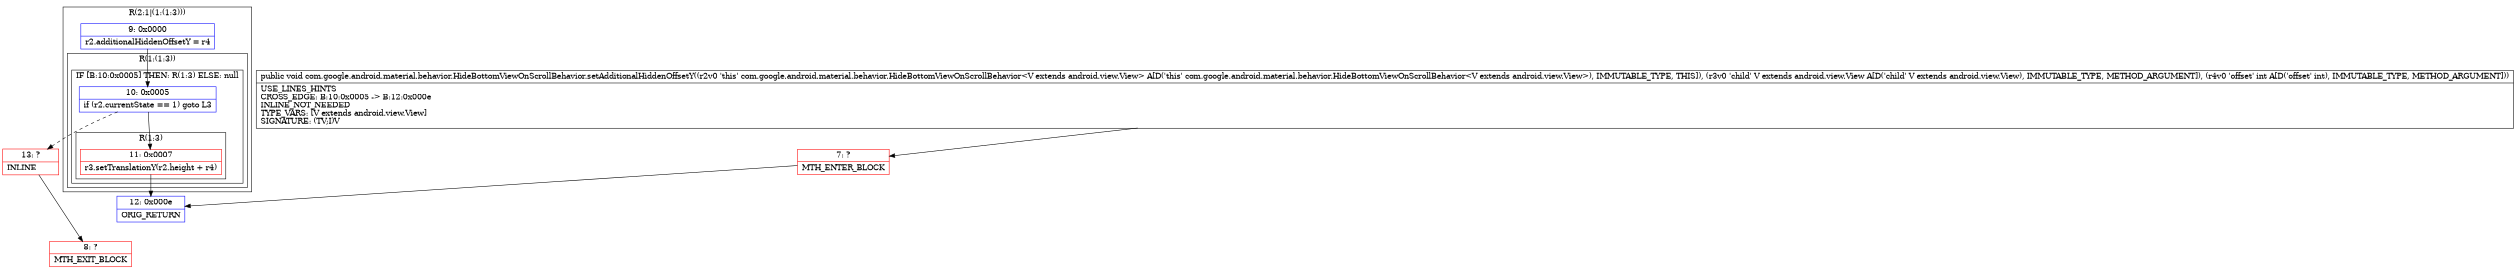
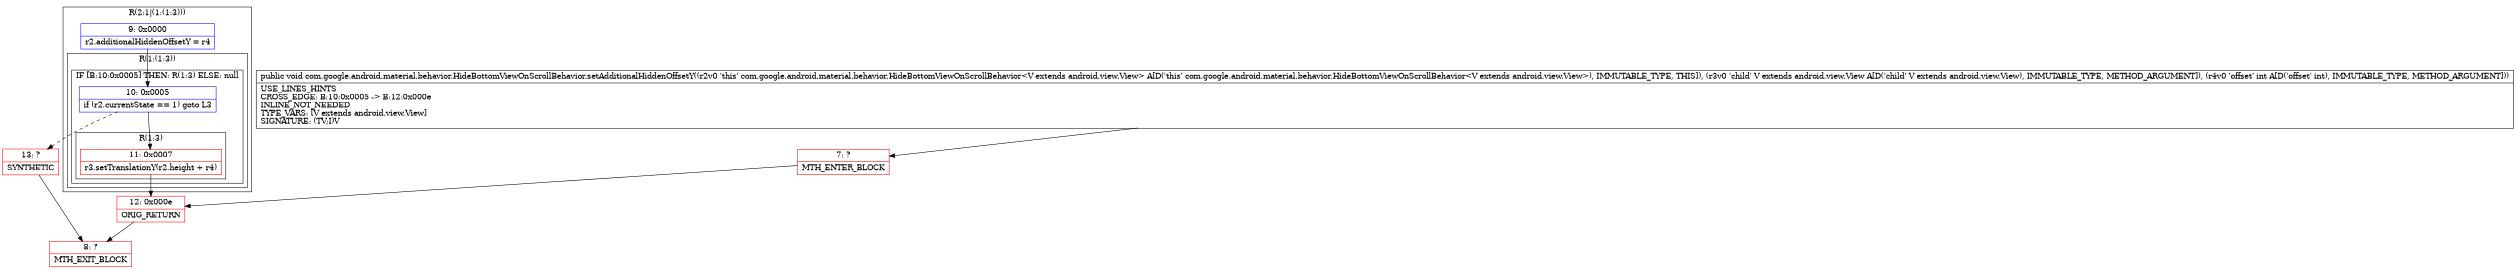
(22, 168) -> (31, 168)
(151, 209) -> (151, 209)
none -> (123, 230)
